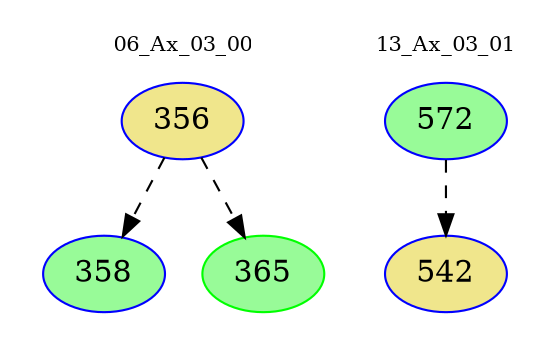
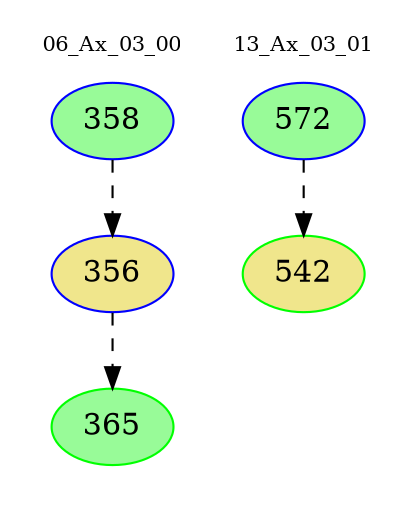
(149, 188) -> (113, 187)
(446, 274) -> (304, 274)
